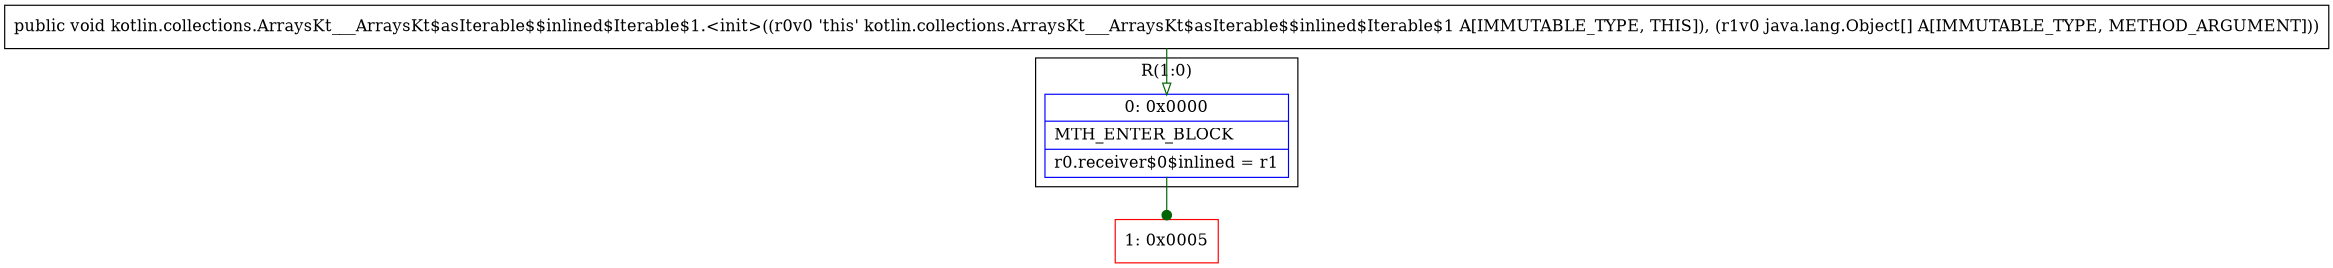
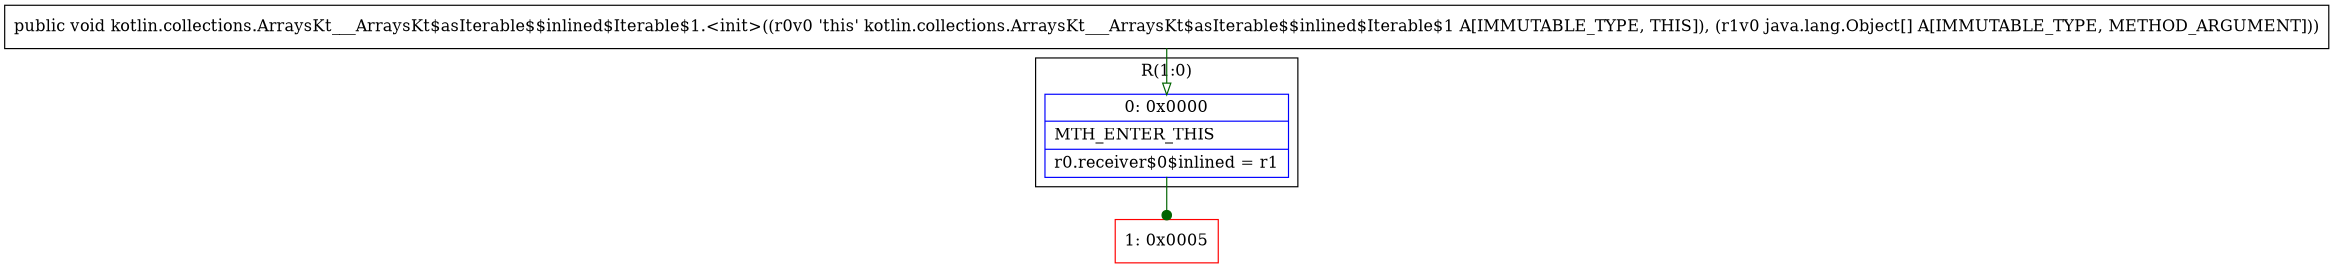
(1144, 135) -> (1135, 135)
